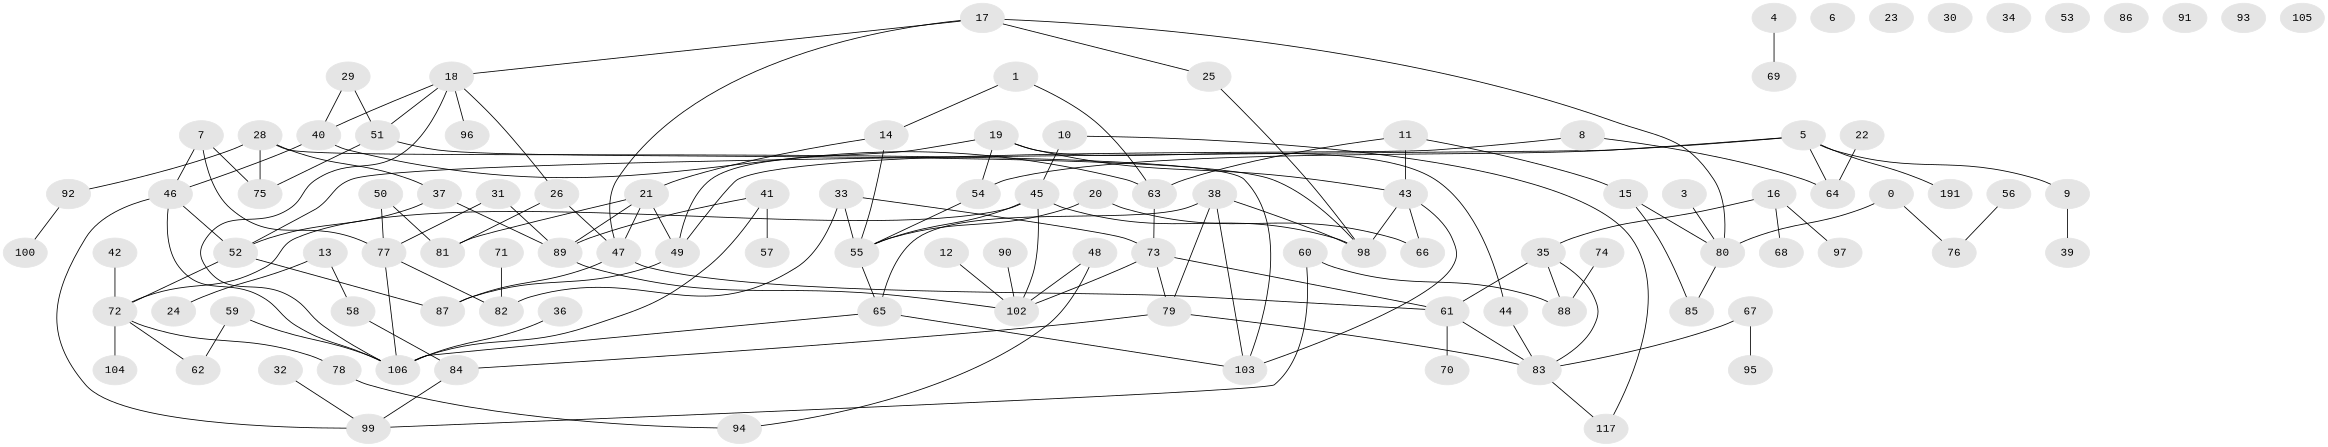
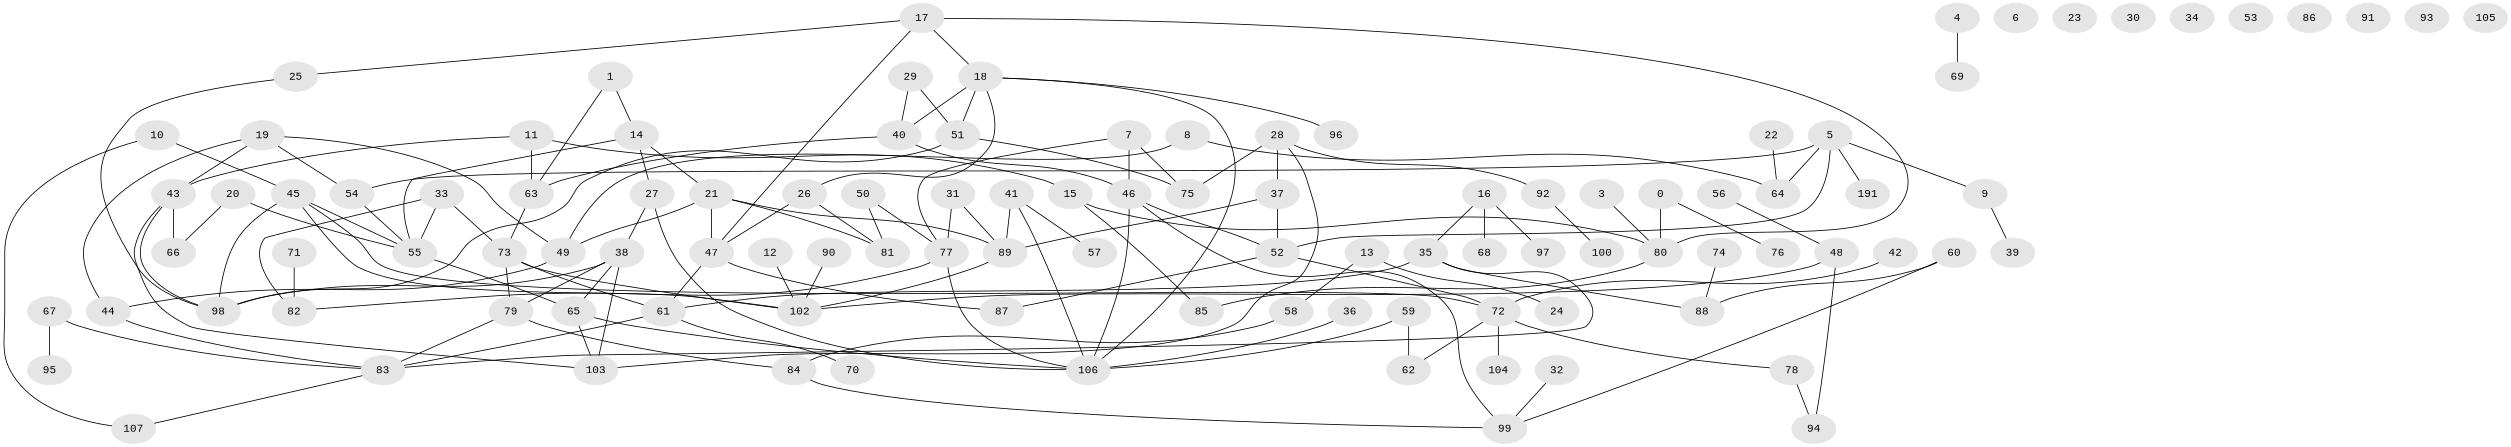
none -> (652, 194)
(1982, 223) -> (1780, 224)
(560, 282) -> (265, 290)
(1606, 429) -> (134, 429)
